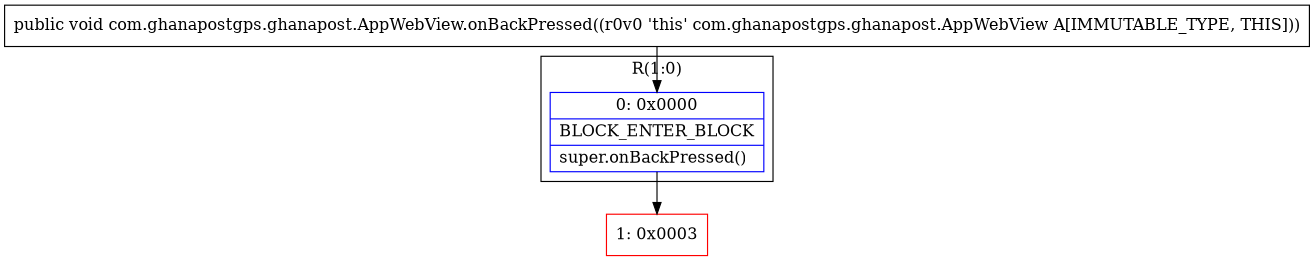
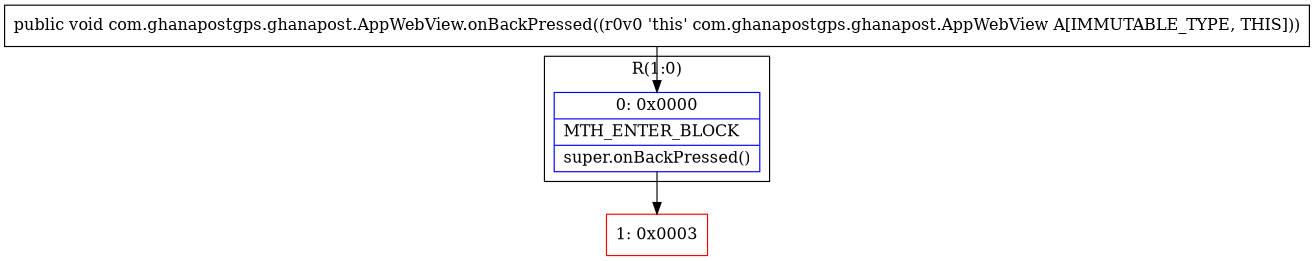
(657, 132) -> (652, 132)
